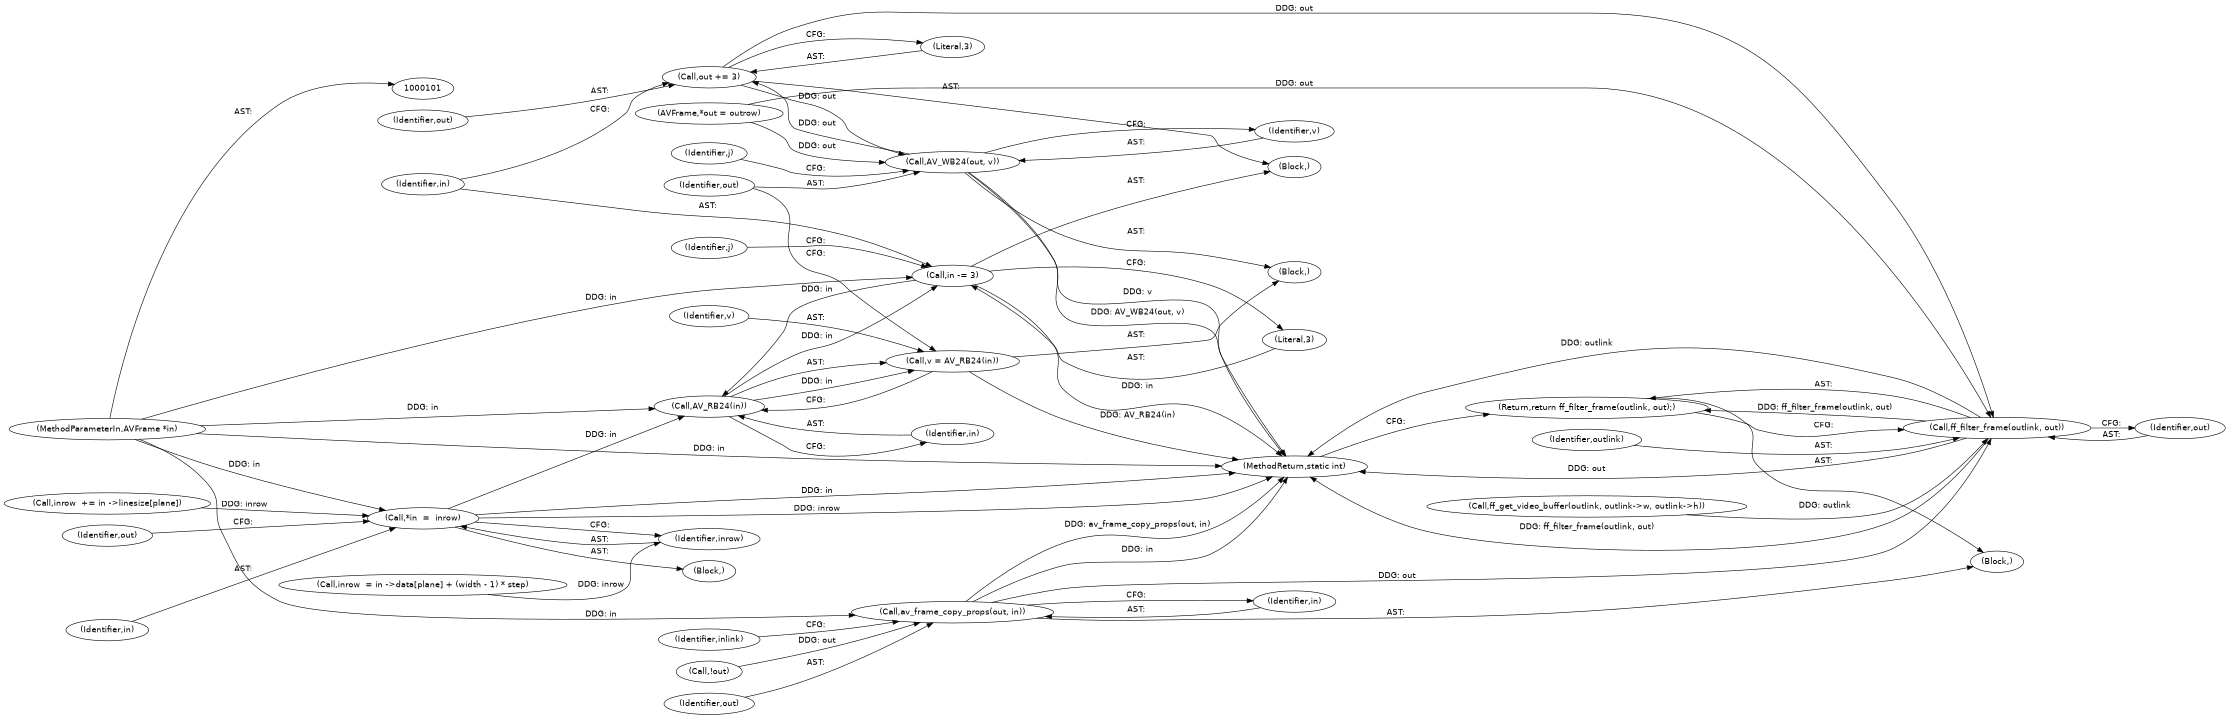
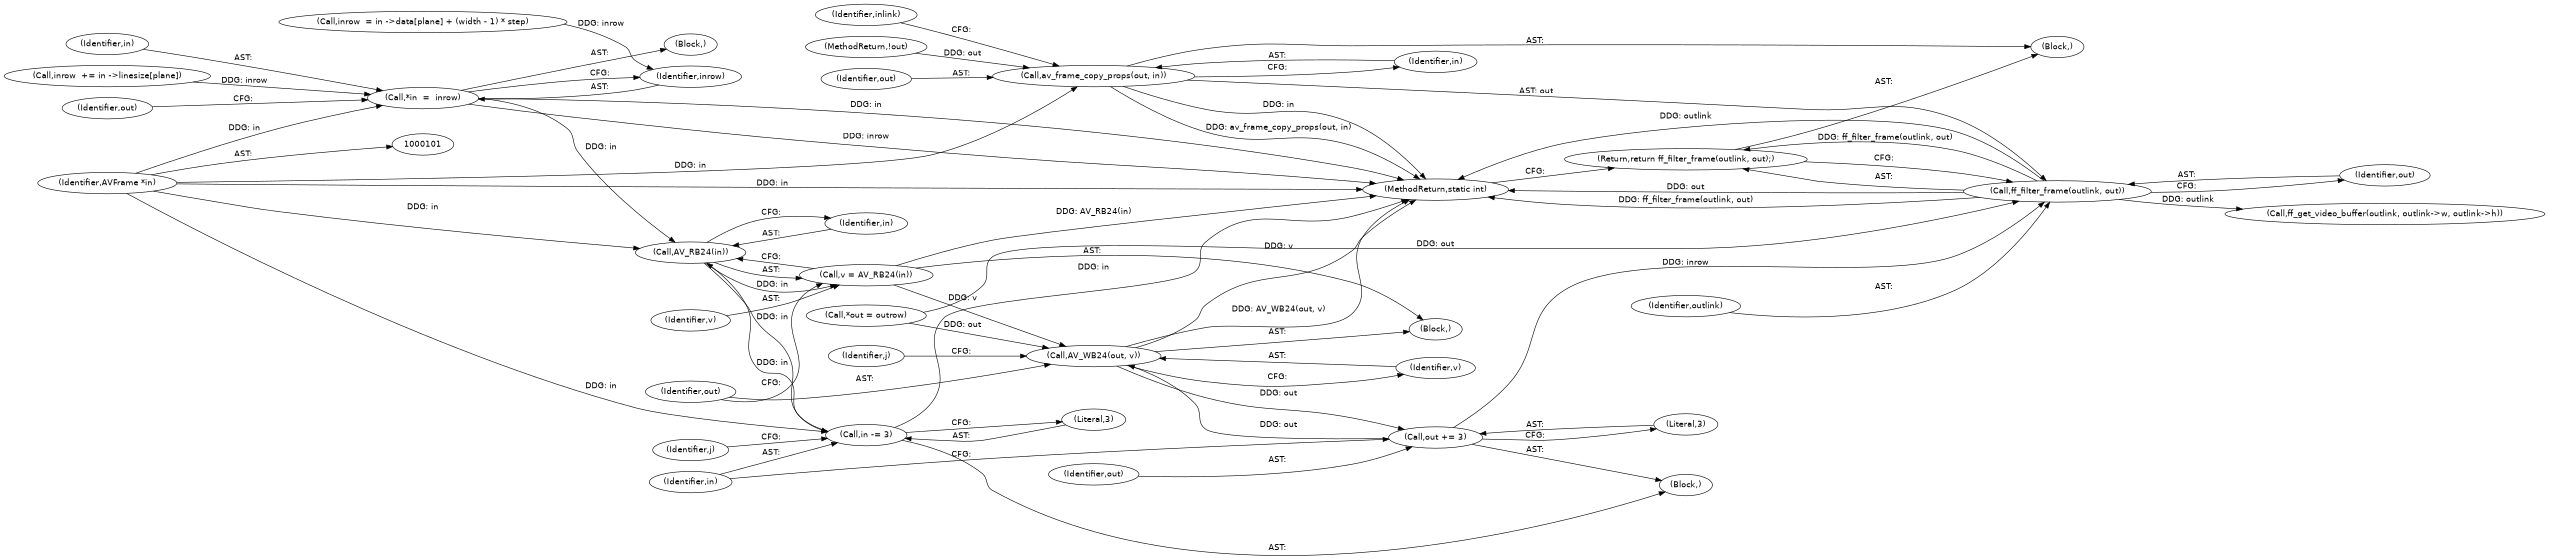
(1294, 9) -> (1686, 262)
(709, 114) -> (866, 316)
none -> (977, 315)
(107, 429) -> (107, 183)
(1847, 517) -> (2178, 205)
(1397, 576) -> (1537, 91)
(709, 672) -> (866, 47)
